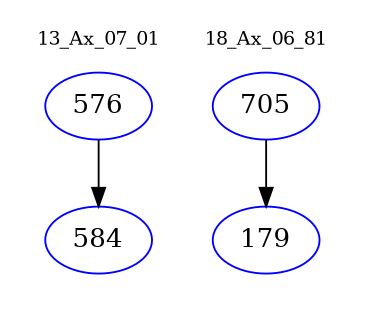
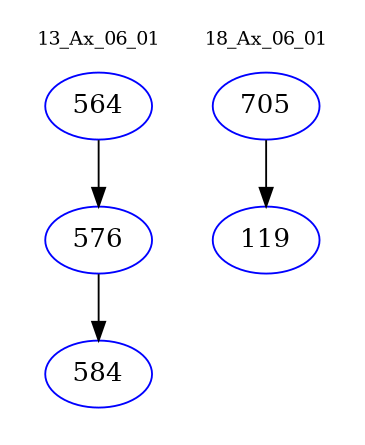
(99, 40) -> (99, 40)
(266, 40) -> (266, 40)
none -> (99, 106)
(266, 240) -> (266, 240)
